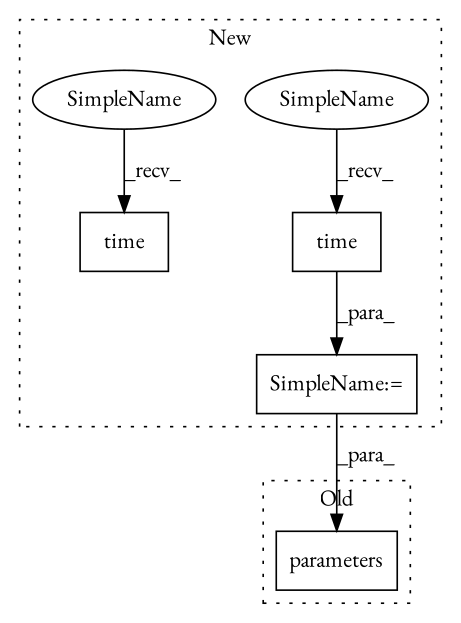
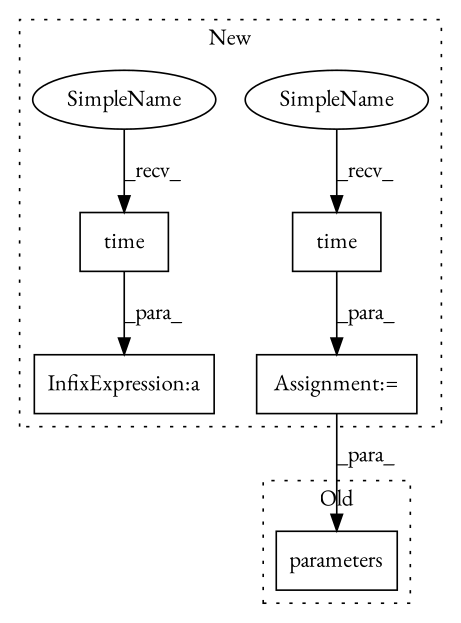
none -> (124, 384)
(337, 384) -> (337, 384)
